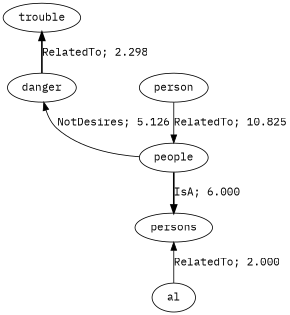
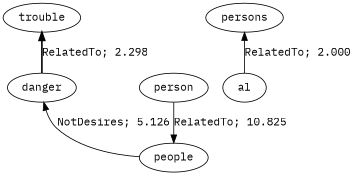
(174, 189) -> none
